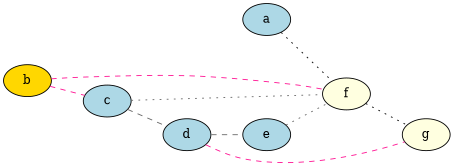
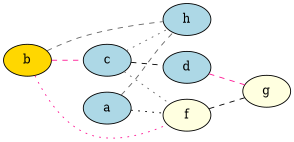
none -> (187, 19)
(188, 76) -> (89, 134)
(386, 114) -> (227, 103)
(147, 118) -> (141, 63)
(267, 135) -> none
